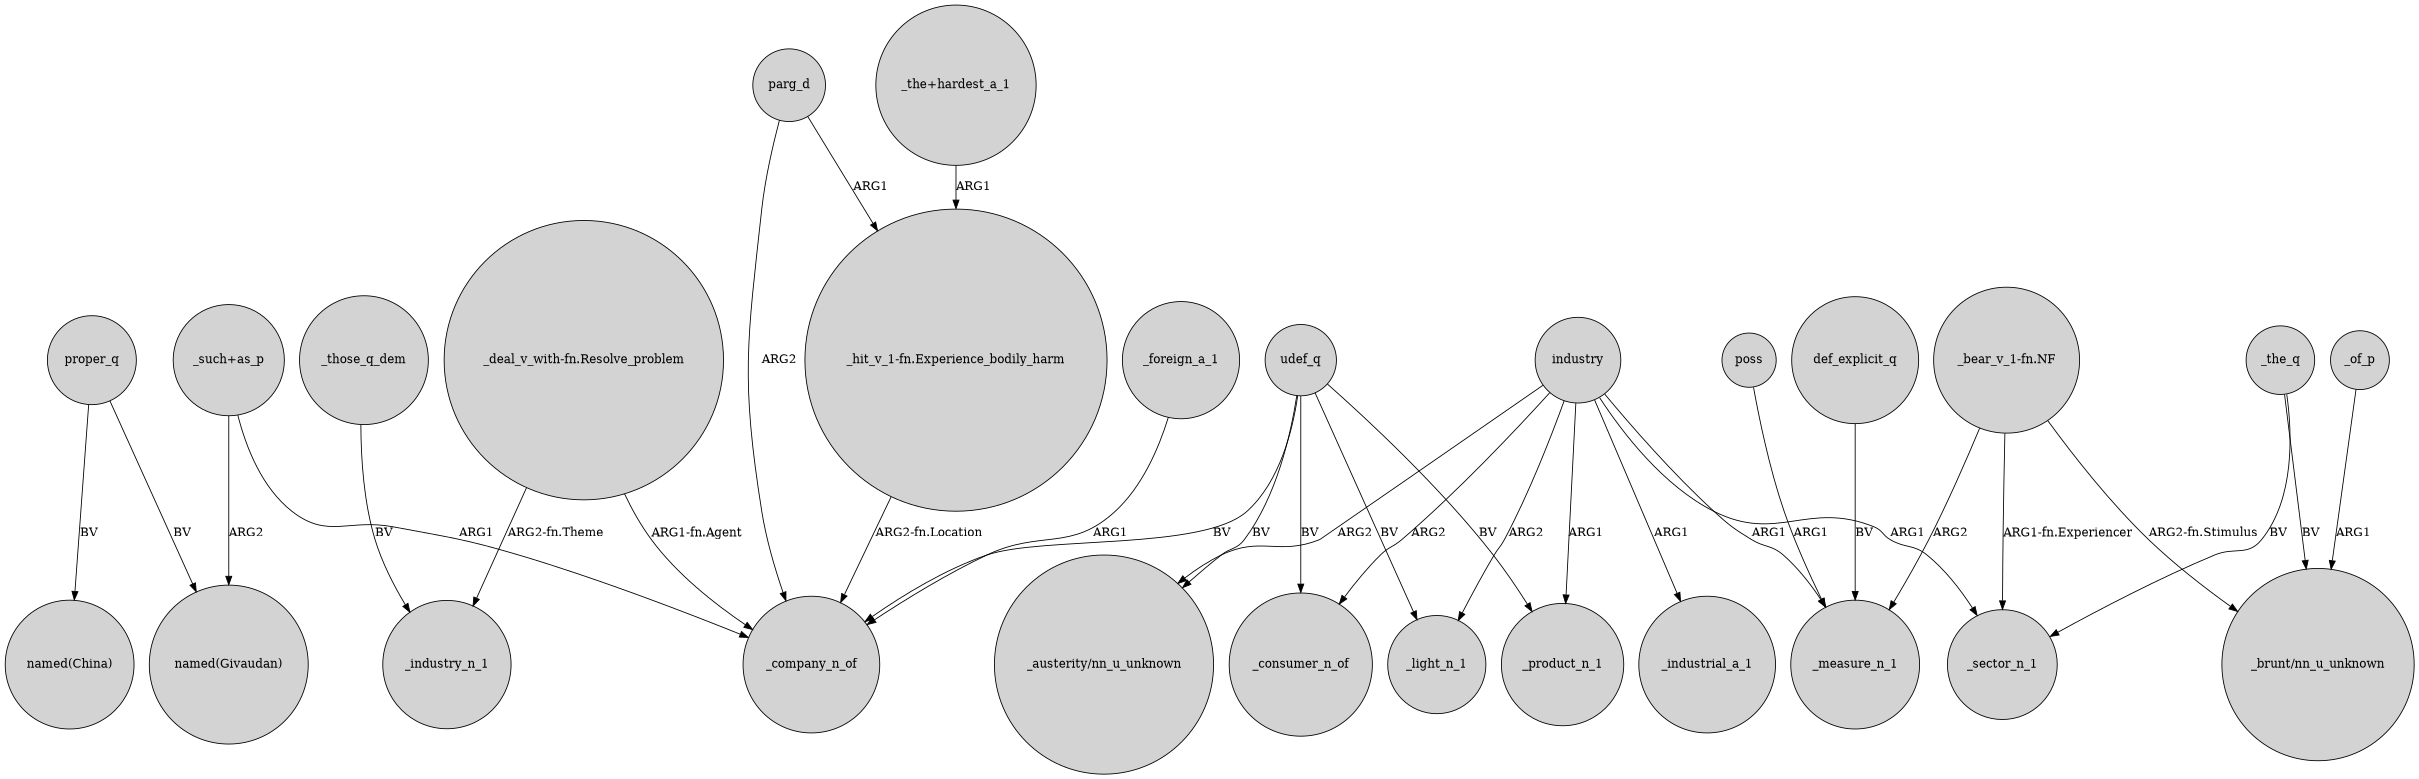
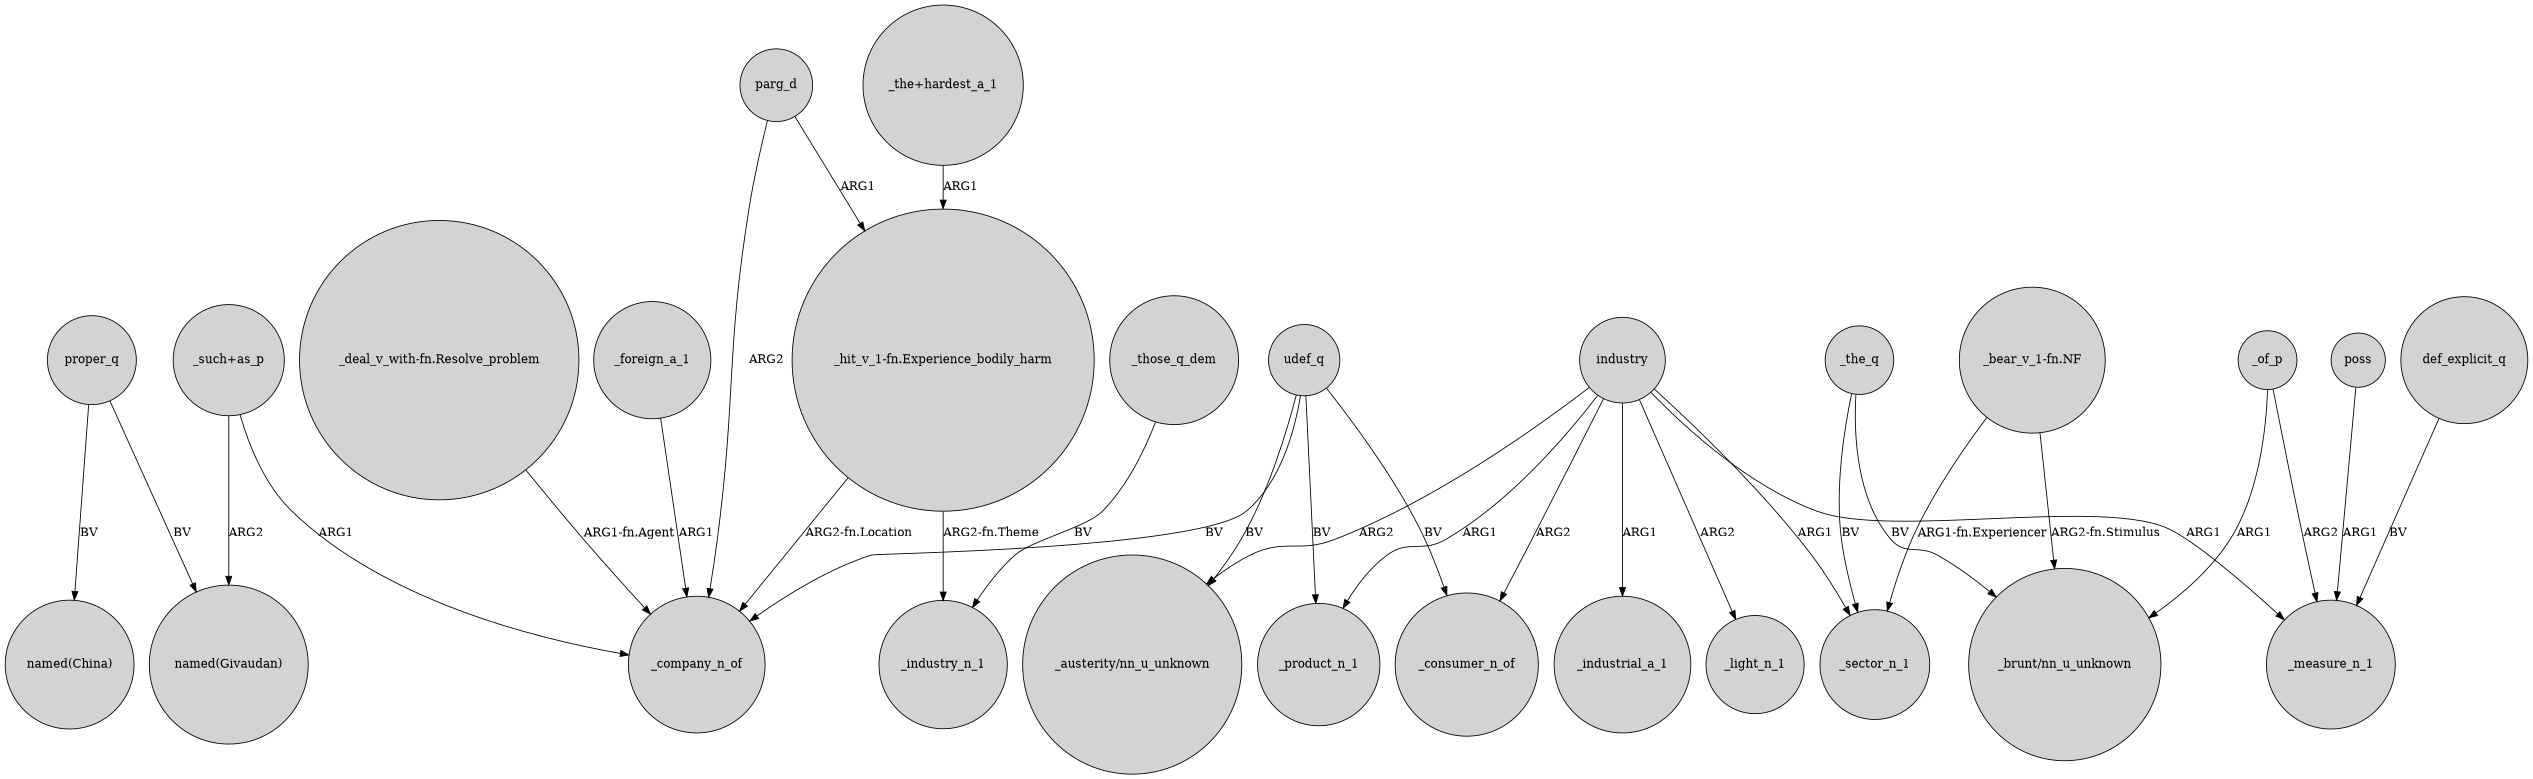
(1364, 502) -> none
(1940, 517) -> (2293, 491)
(502, 543) -> (943, 546)
